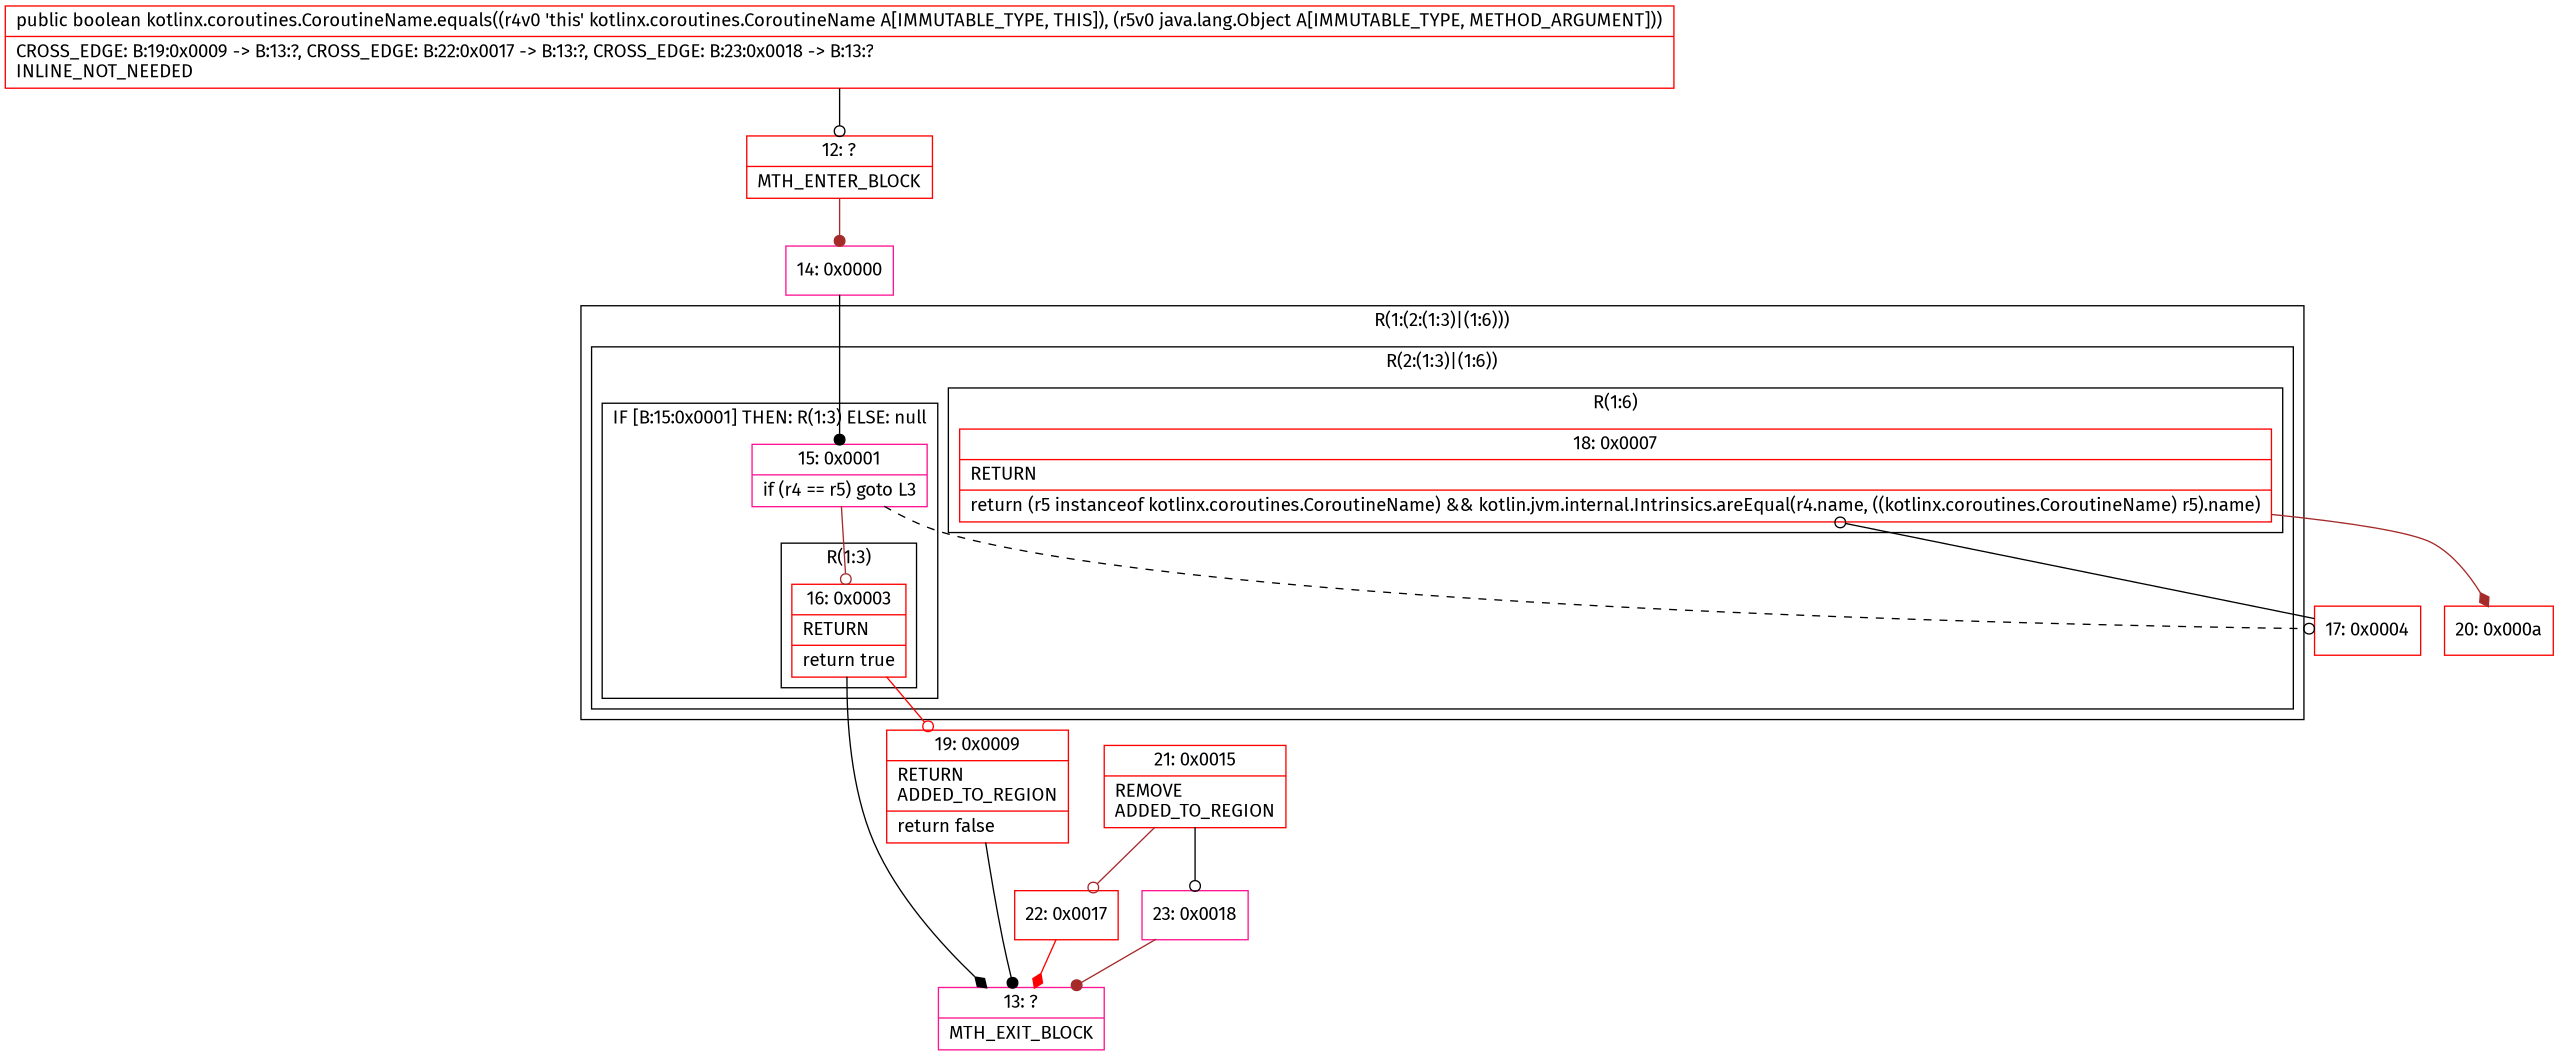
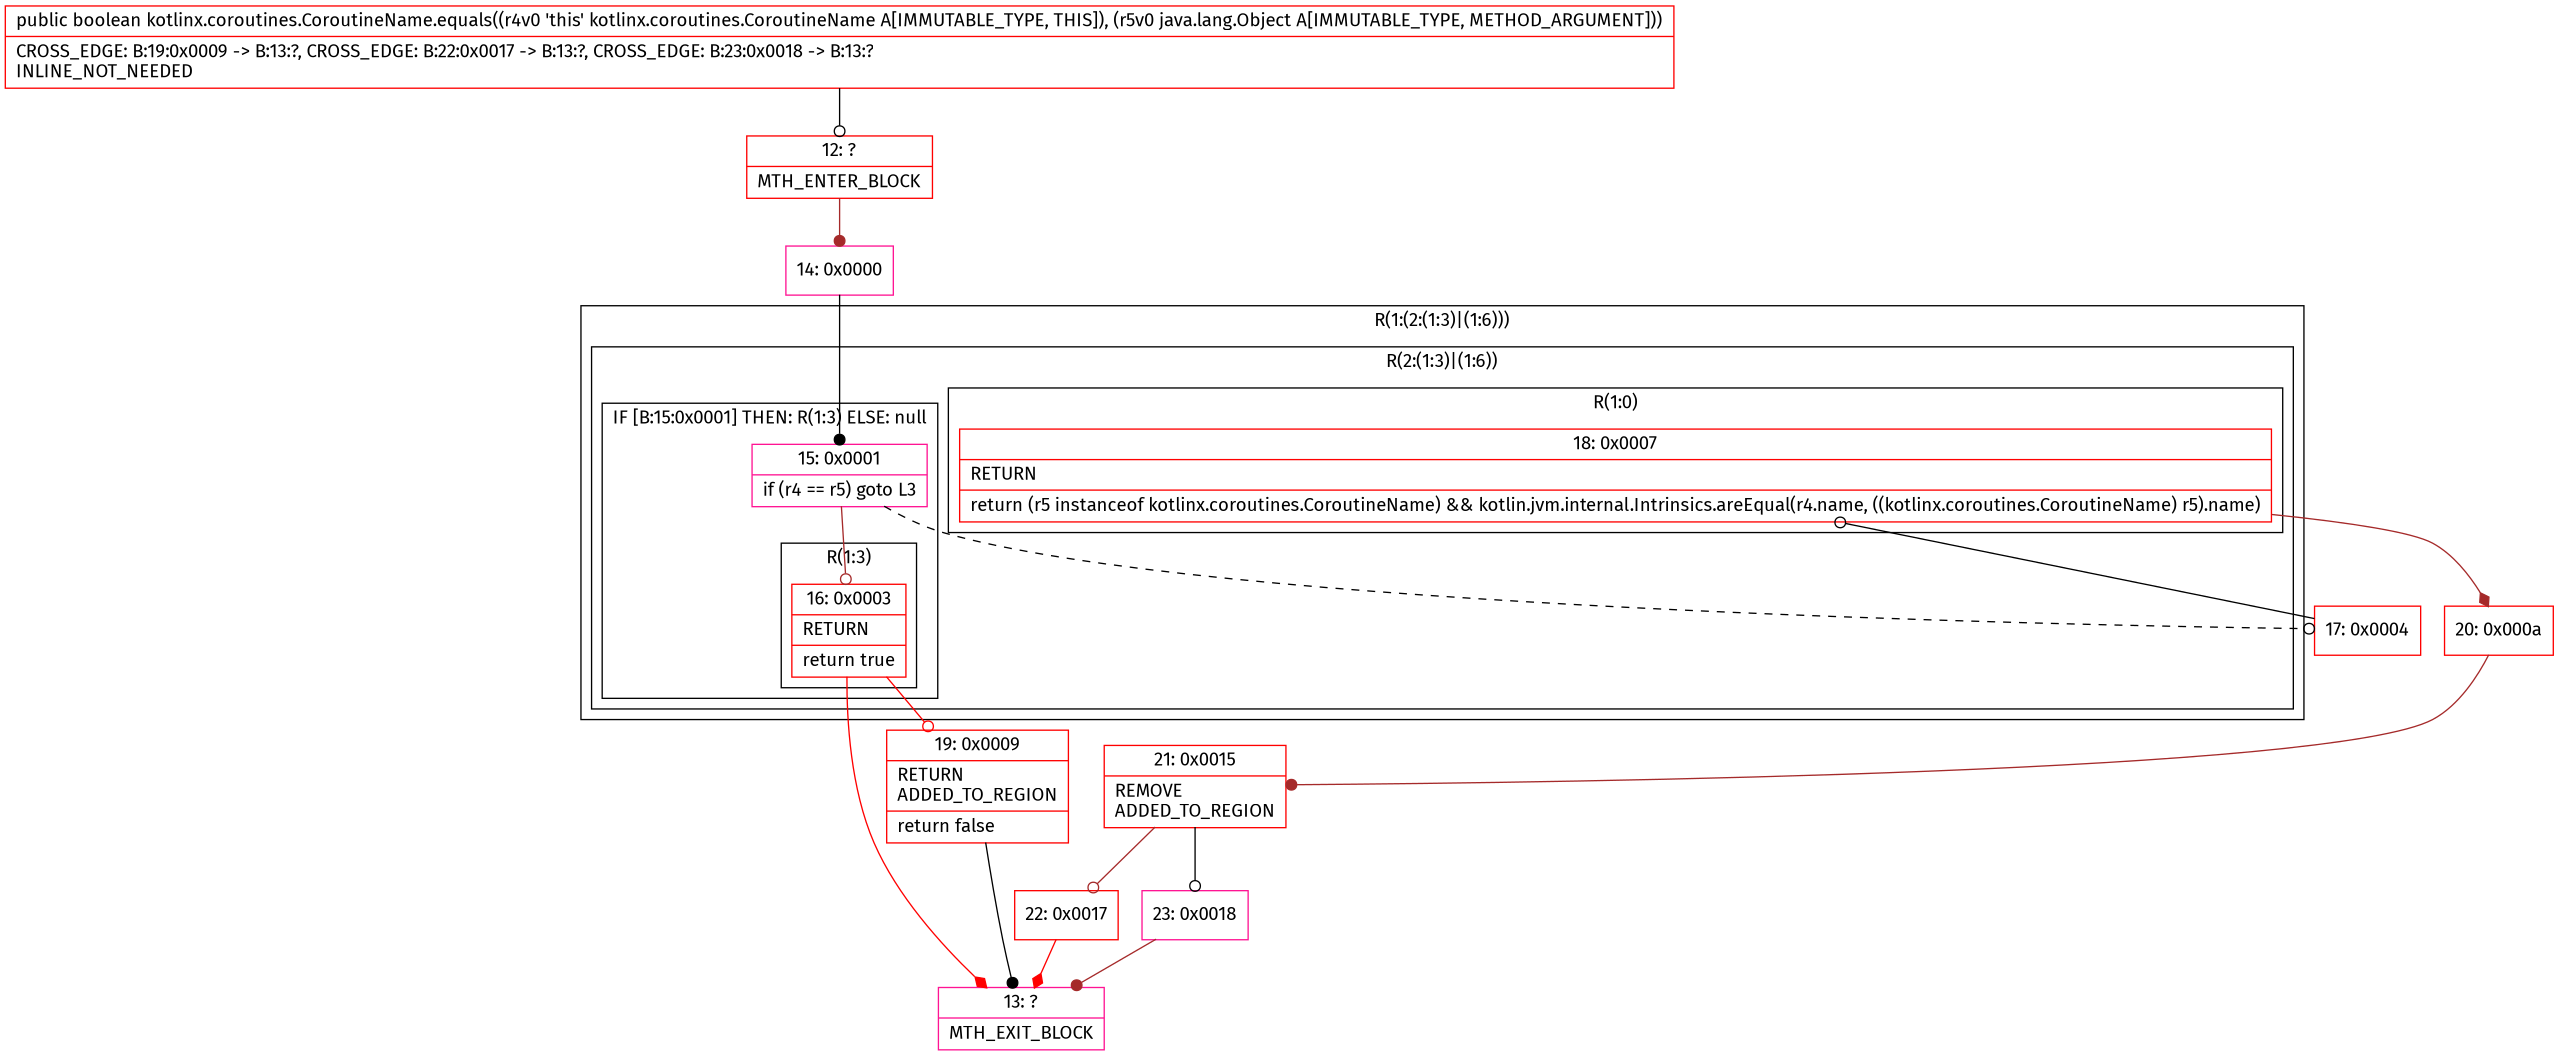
(1616, 403) -> (1616, 403)
none -> (1910, 772)
(874, 842) -> (874, 842)
